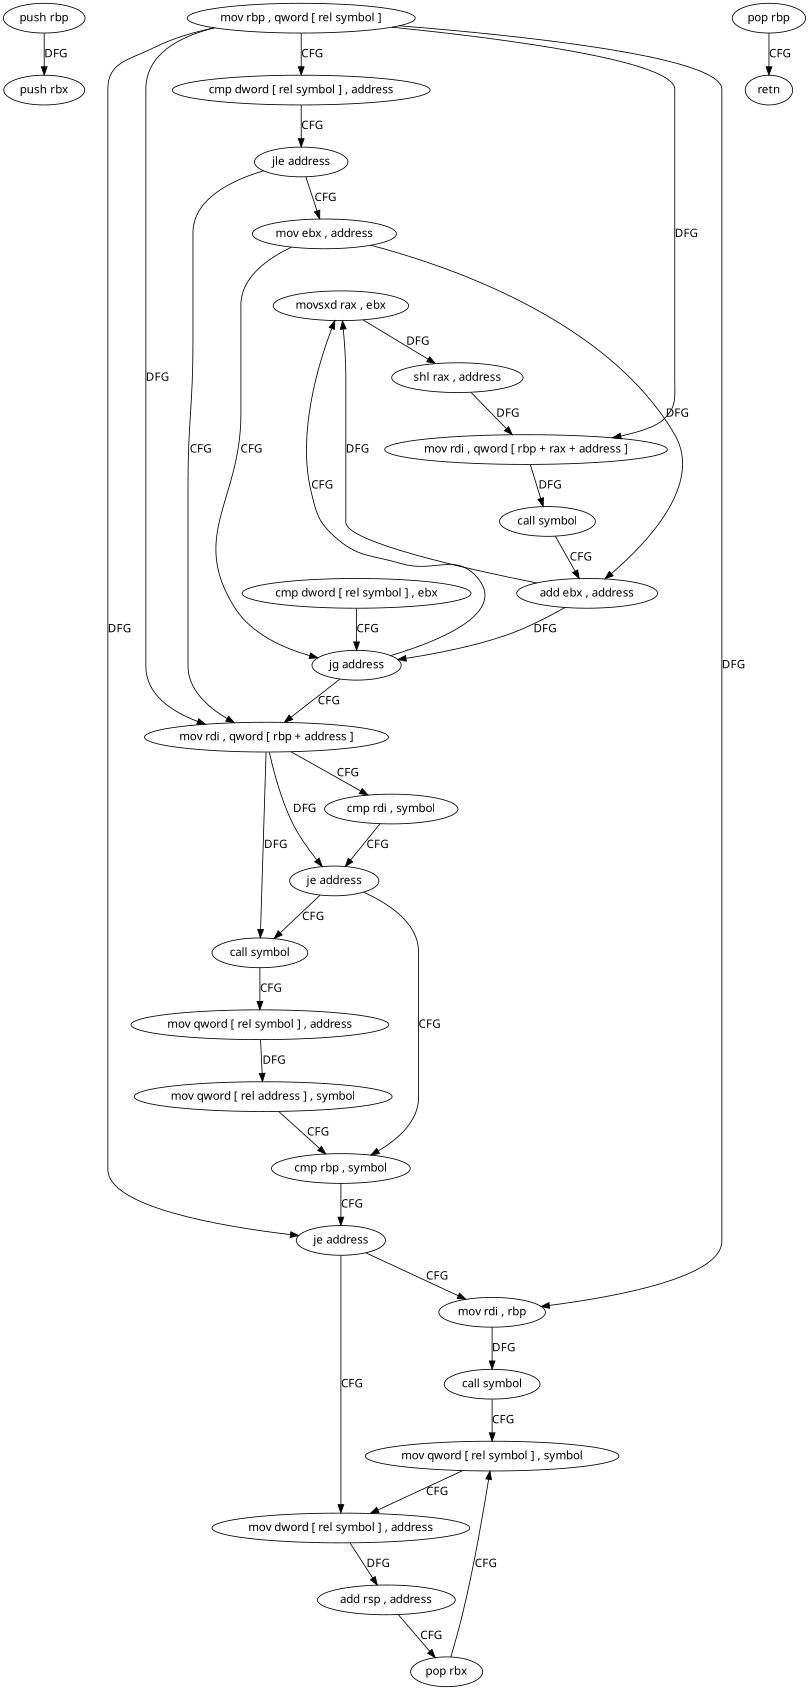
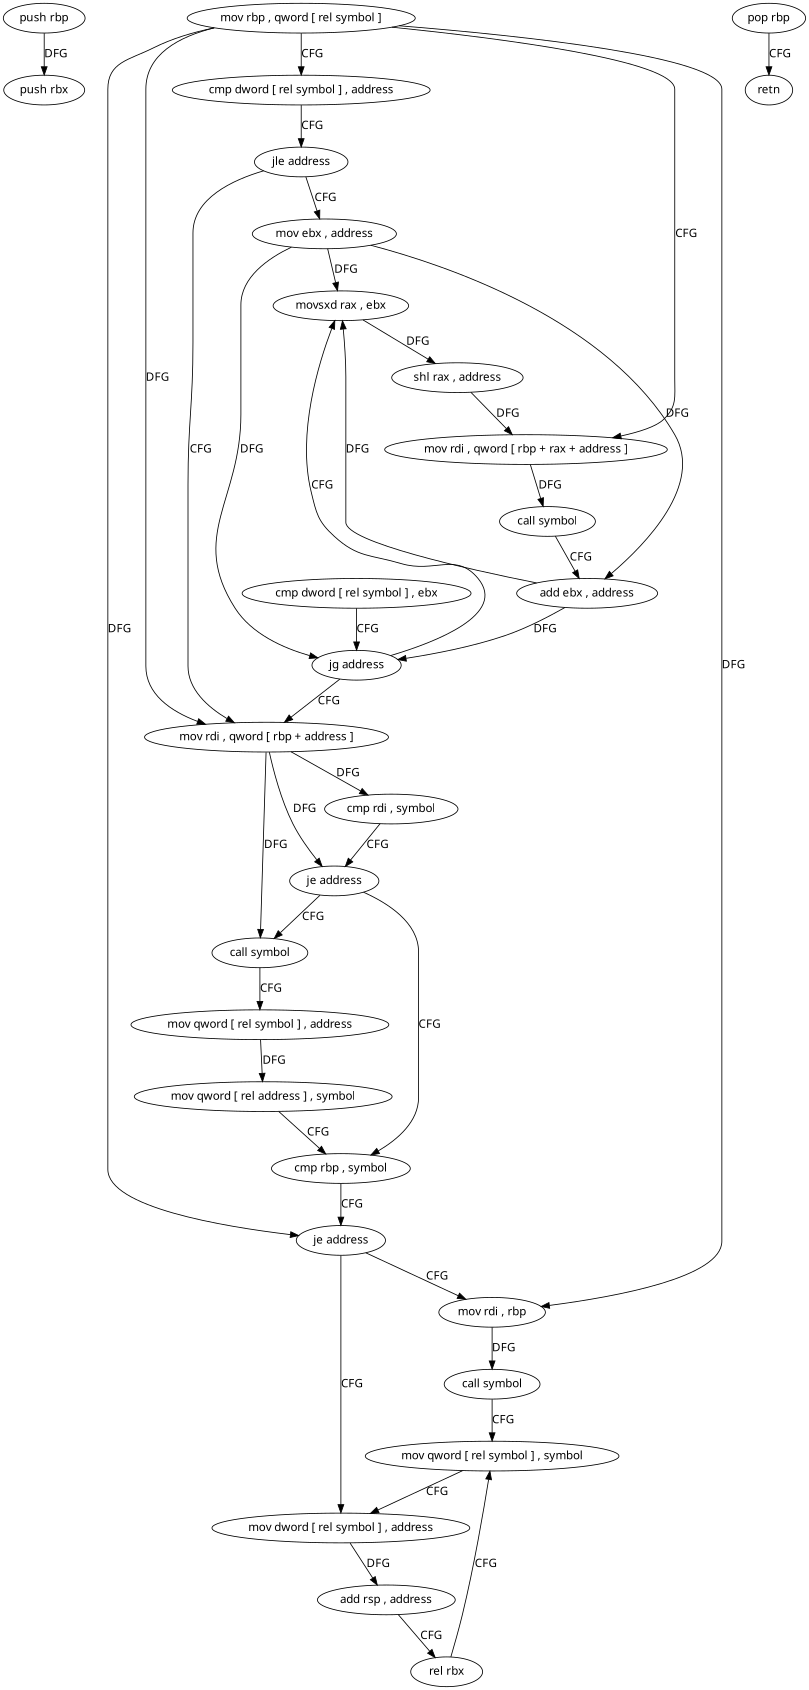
(687, 234) -> (687, 234)
none -> (332, 266)
(252, 450) -> (252, 450)
(348, 773) -> (348, 773)
(447, 1672) -> (447, 1672)
